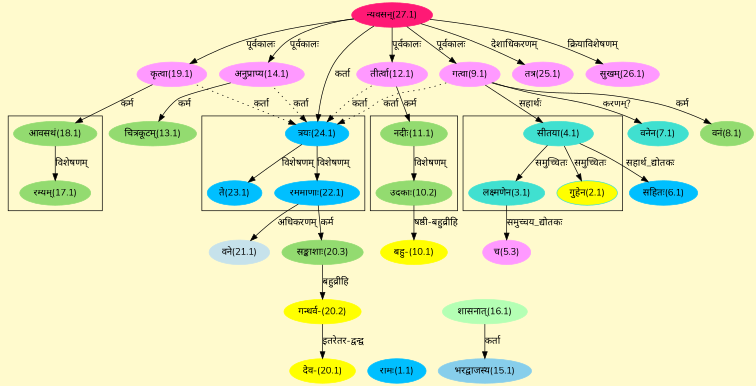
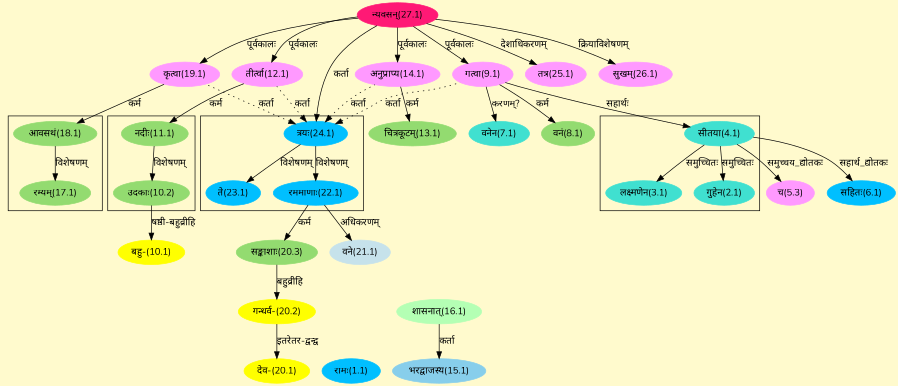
(587, 193) -> (724, 193)
(507, 219) -> (755, 157)
